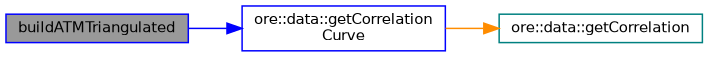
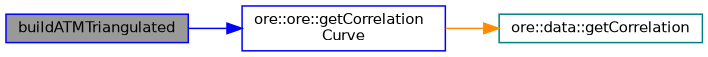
(344, 28) -> (344, 28)
